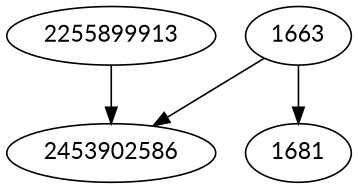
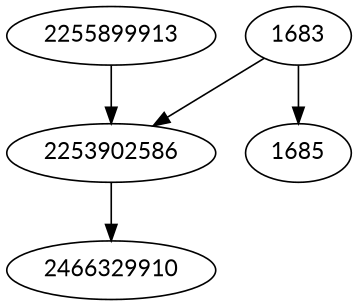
(298, 36) -> (298, 36)
(111, 153) -> (111, 153)
(298, 153) -> (298, 153)
none -> (111, 270)
